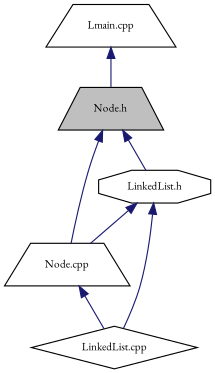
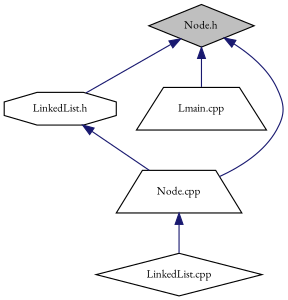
(111, 73) -> (201, 73)
(111, 109) -> (201, 26)
(143, 273) -> none
